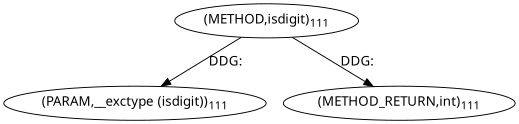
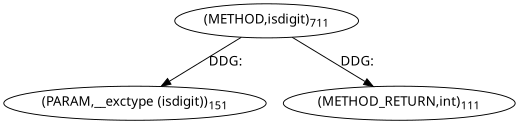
(320, 19) -> (320, 19)
(218, 102) -> (218, 102)
